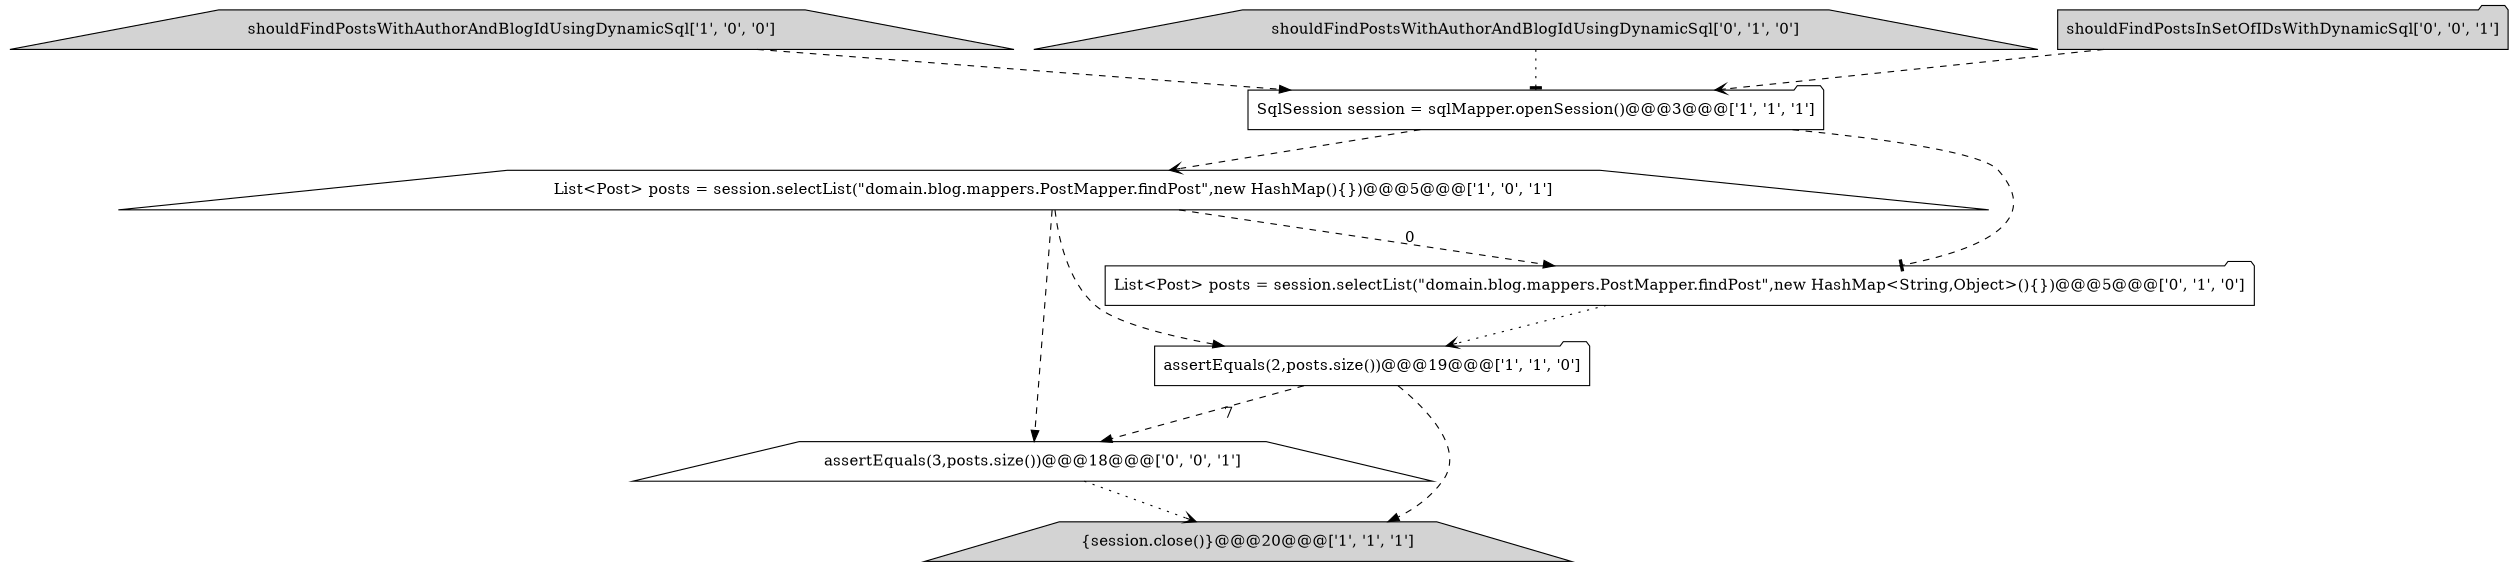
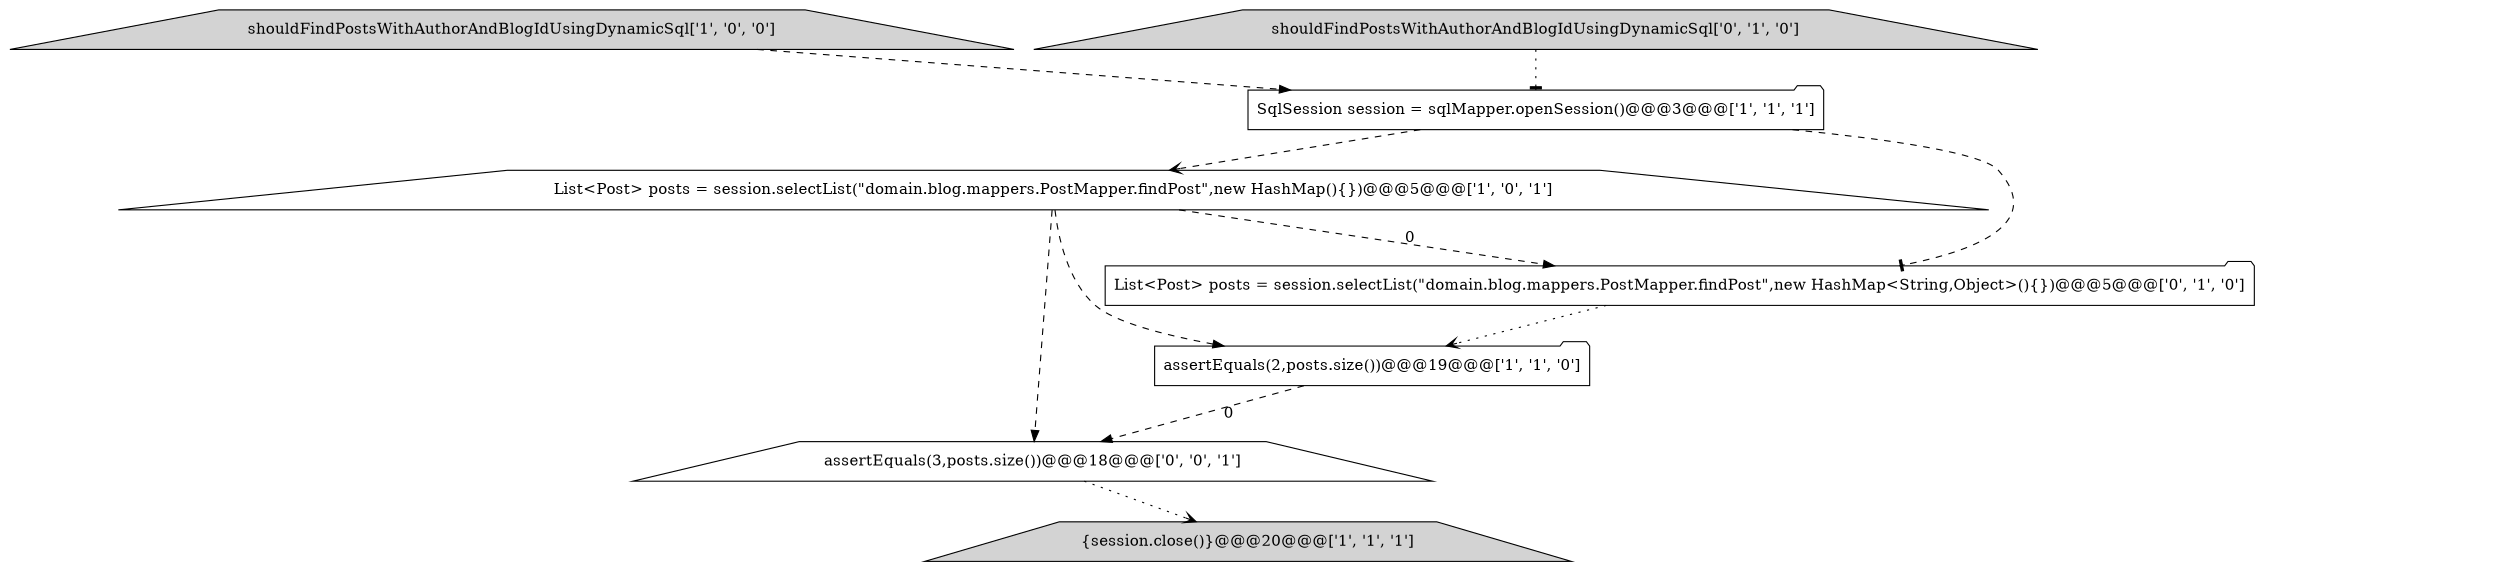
(2283, 30) -> none
(1229, 414) -> (1229, 414)
(1449, 454) -> none
